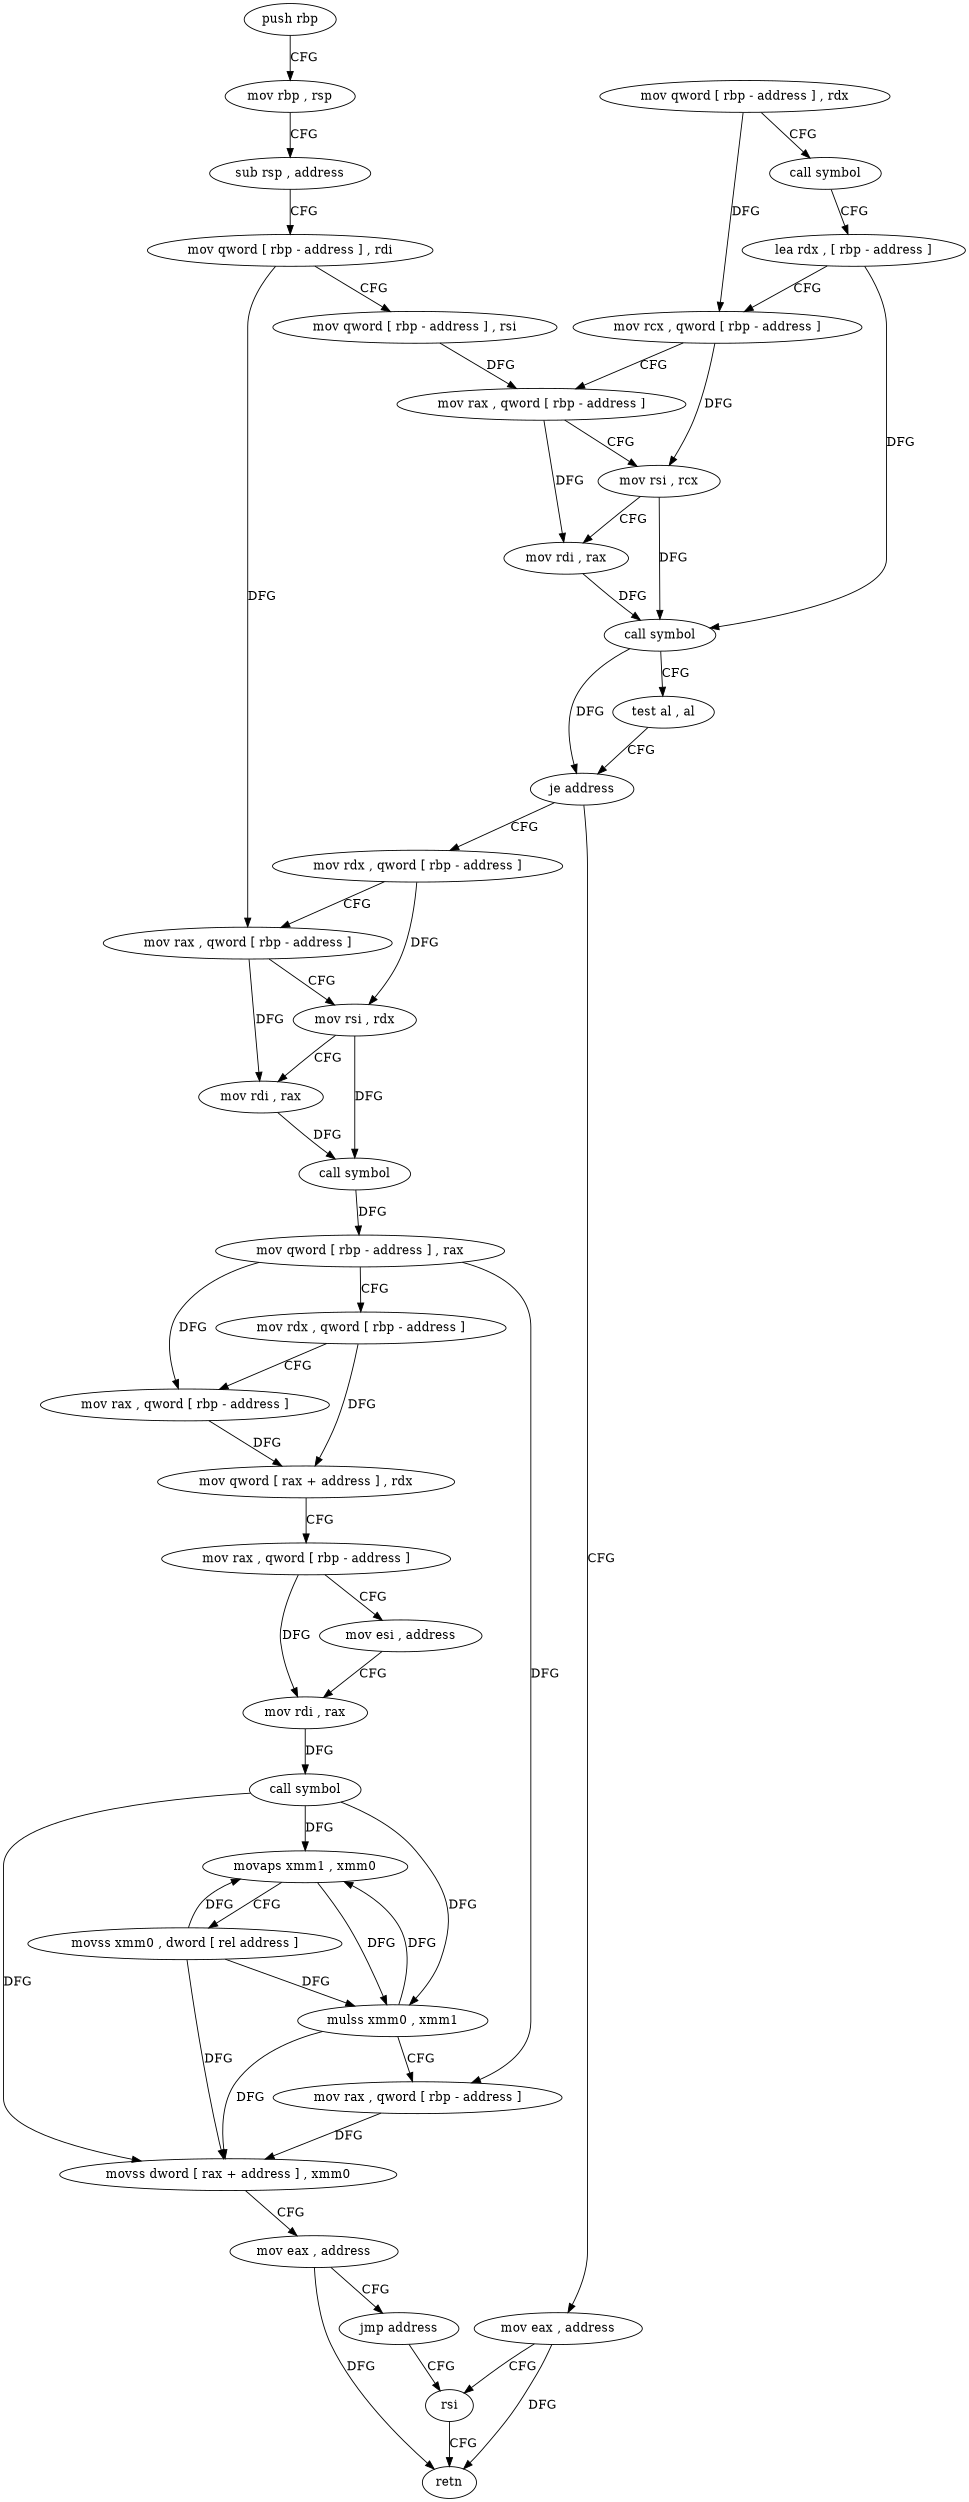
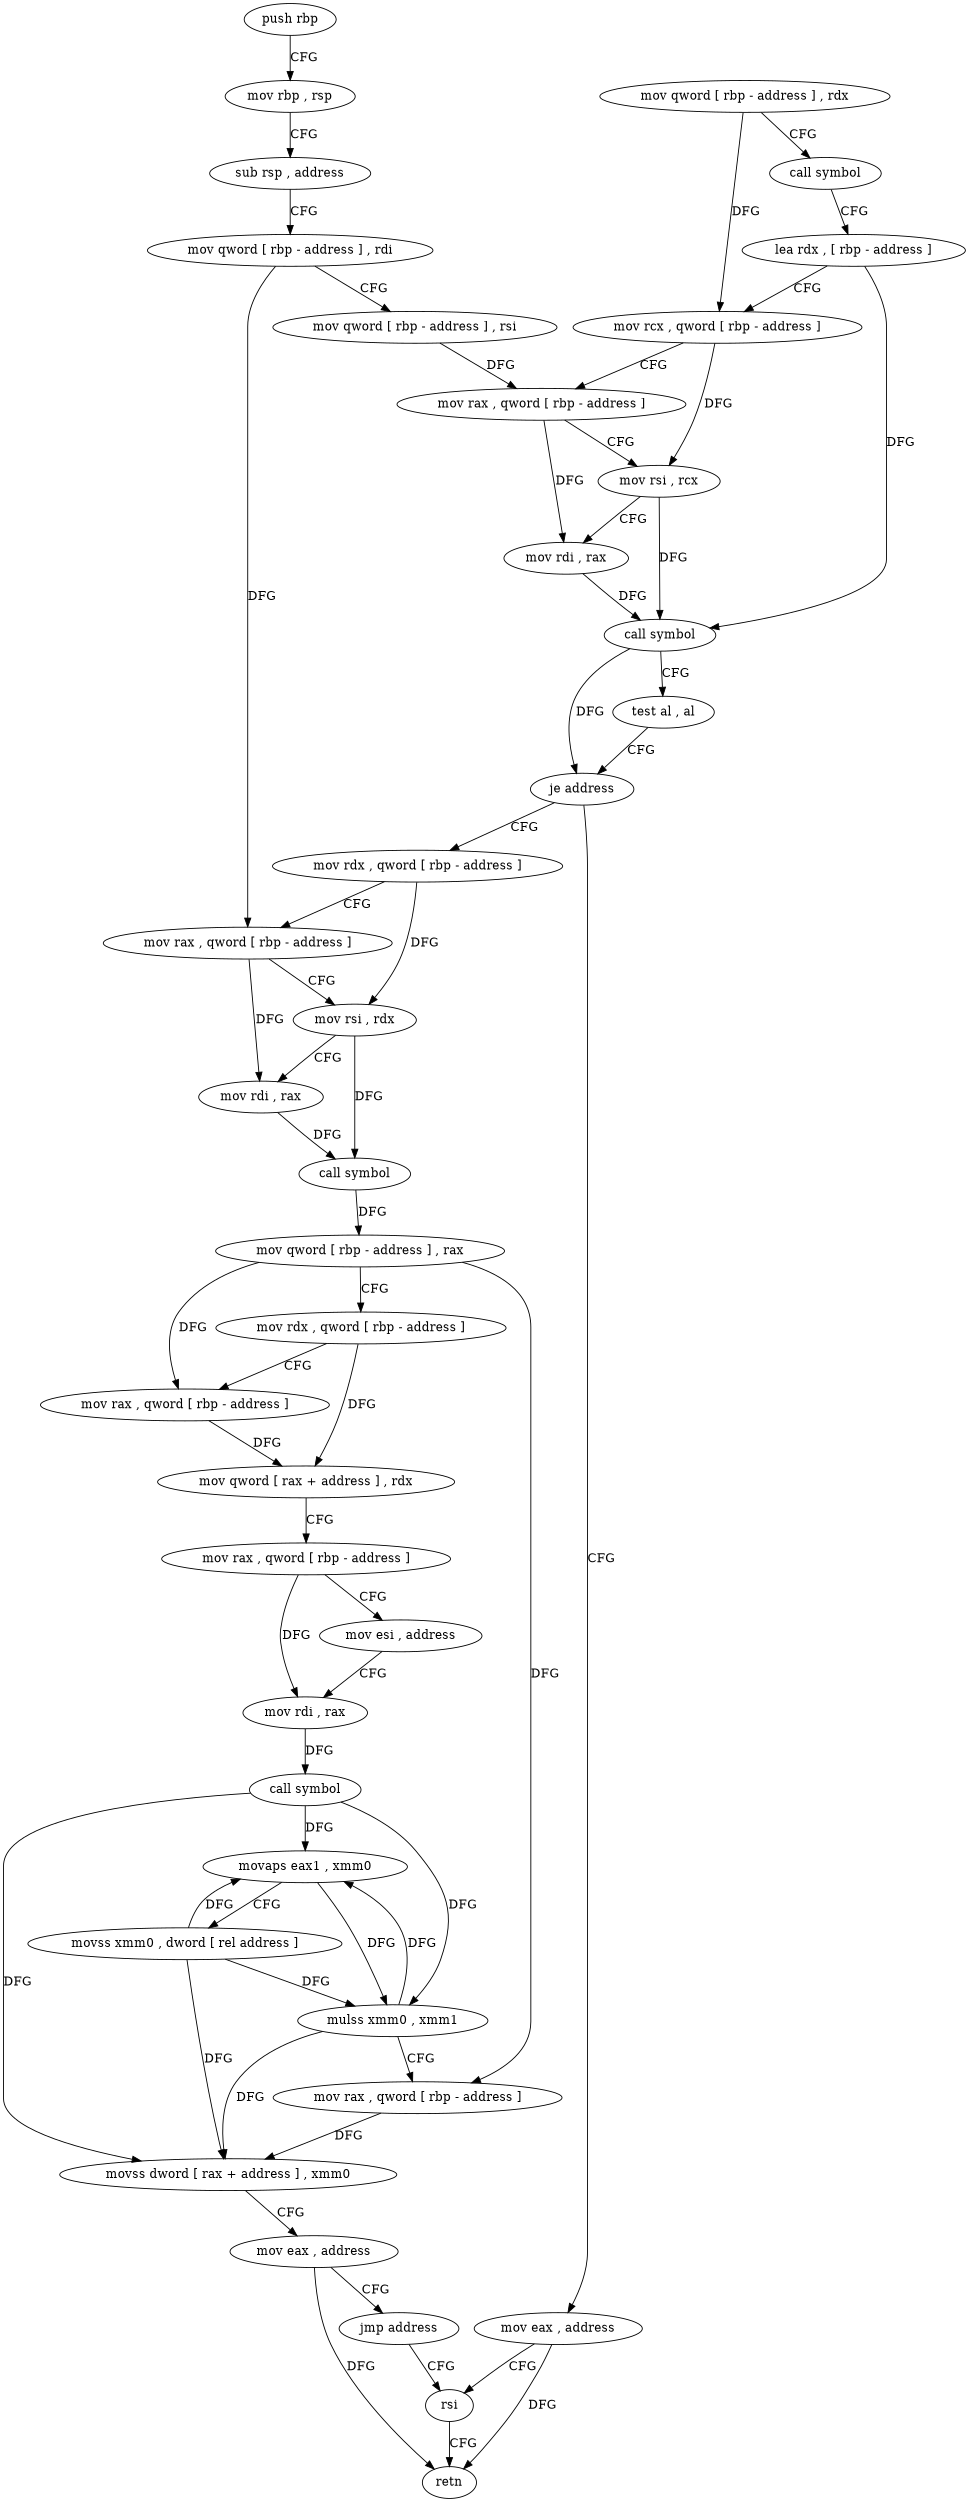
(305, 1867) -> (305, 1867)
